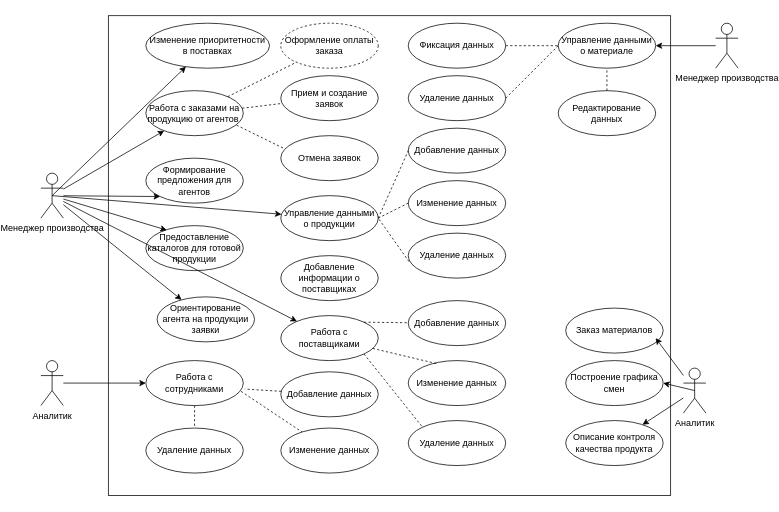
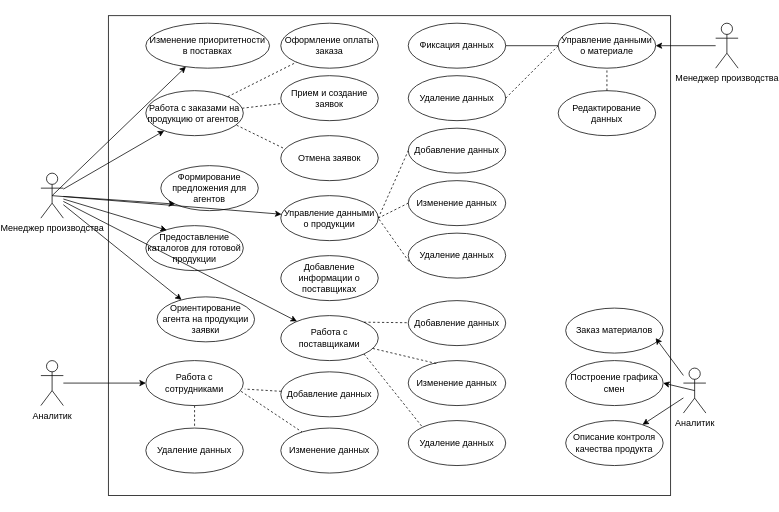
(330, 45) -> (330, 45)
(530, 45) -> (530, 45)
(195, 180) -> (210, 188)
